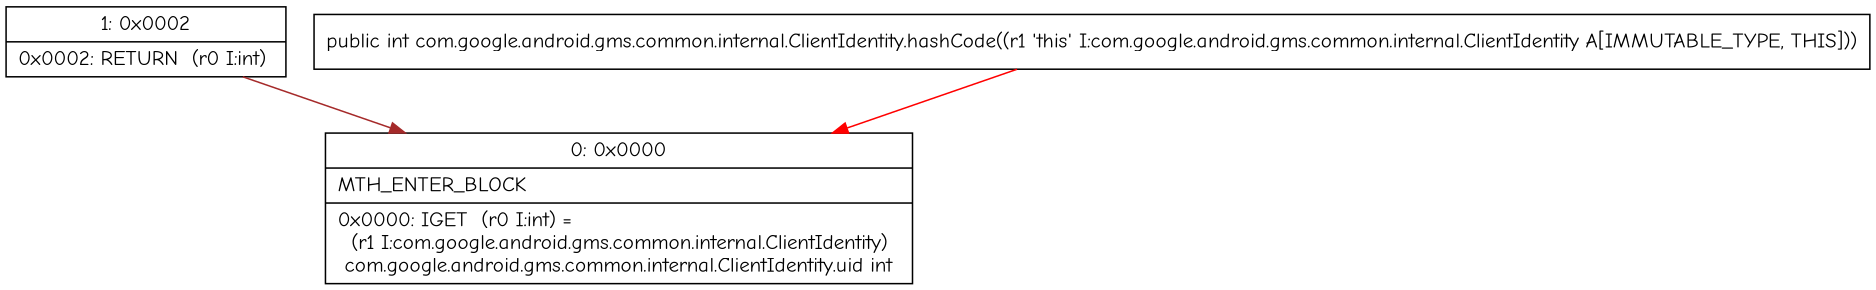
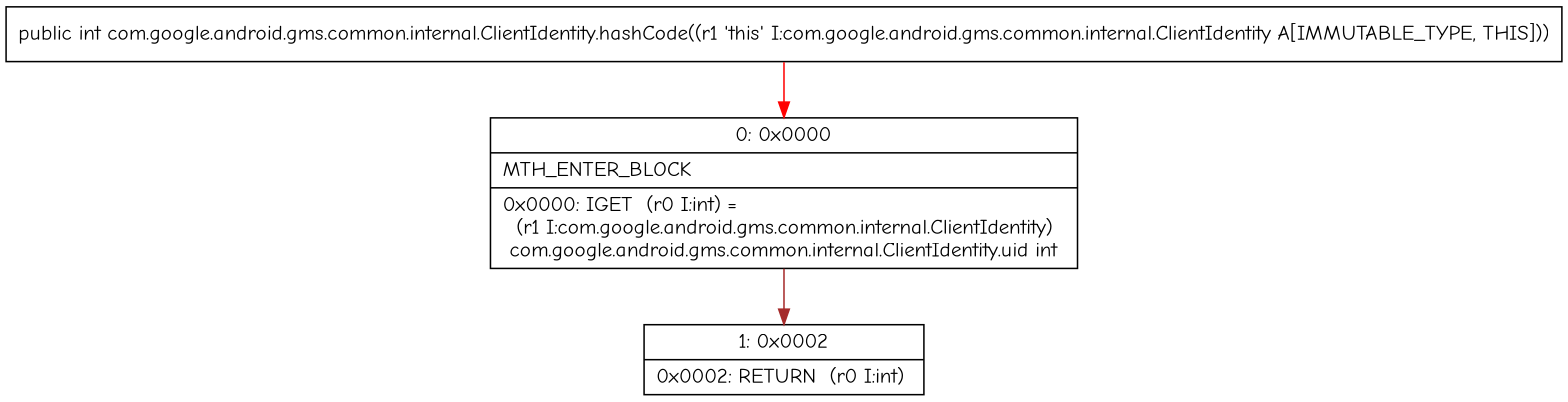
(317, 102) -> (784, 289)
